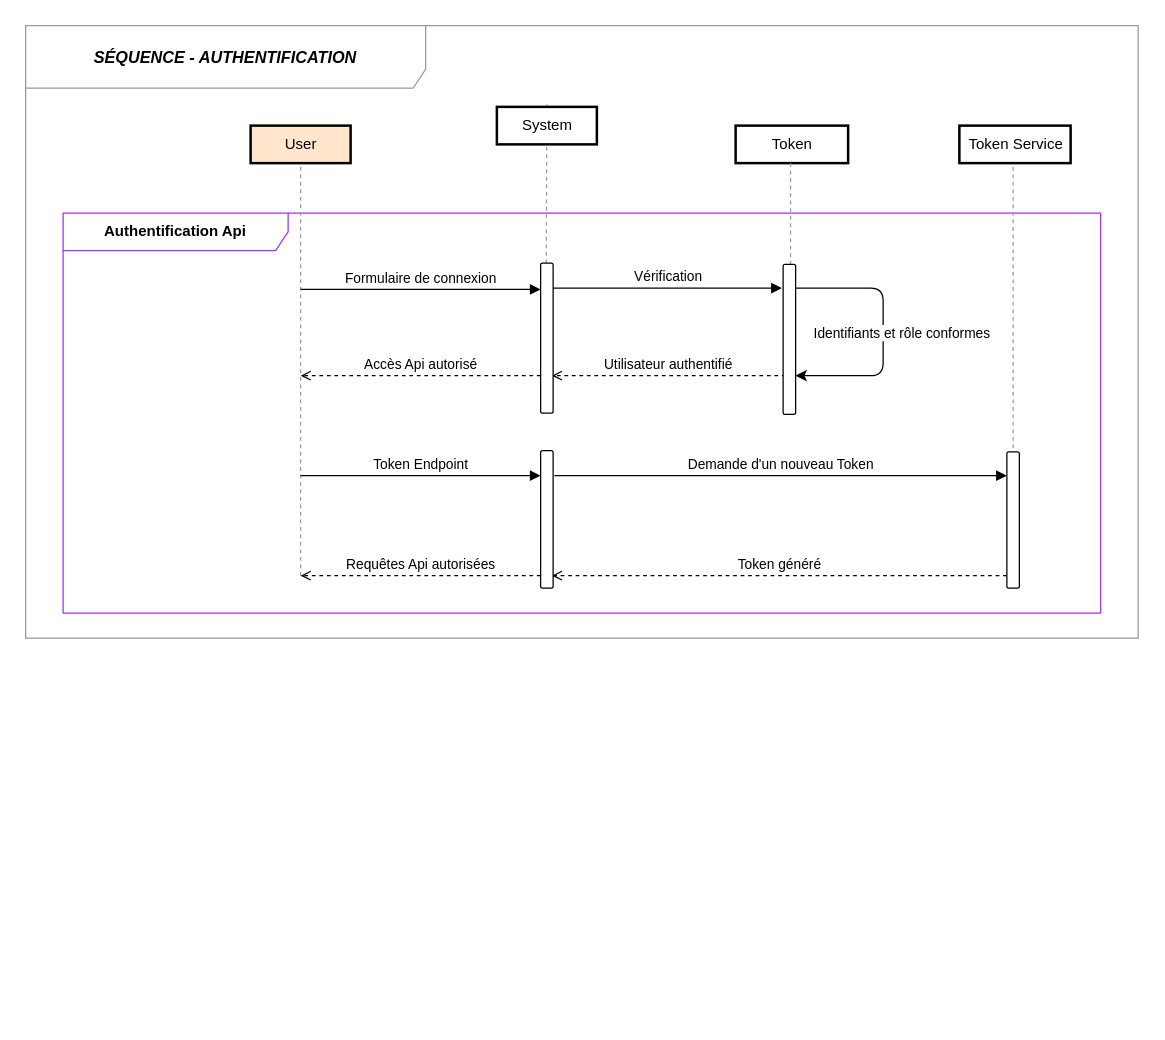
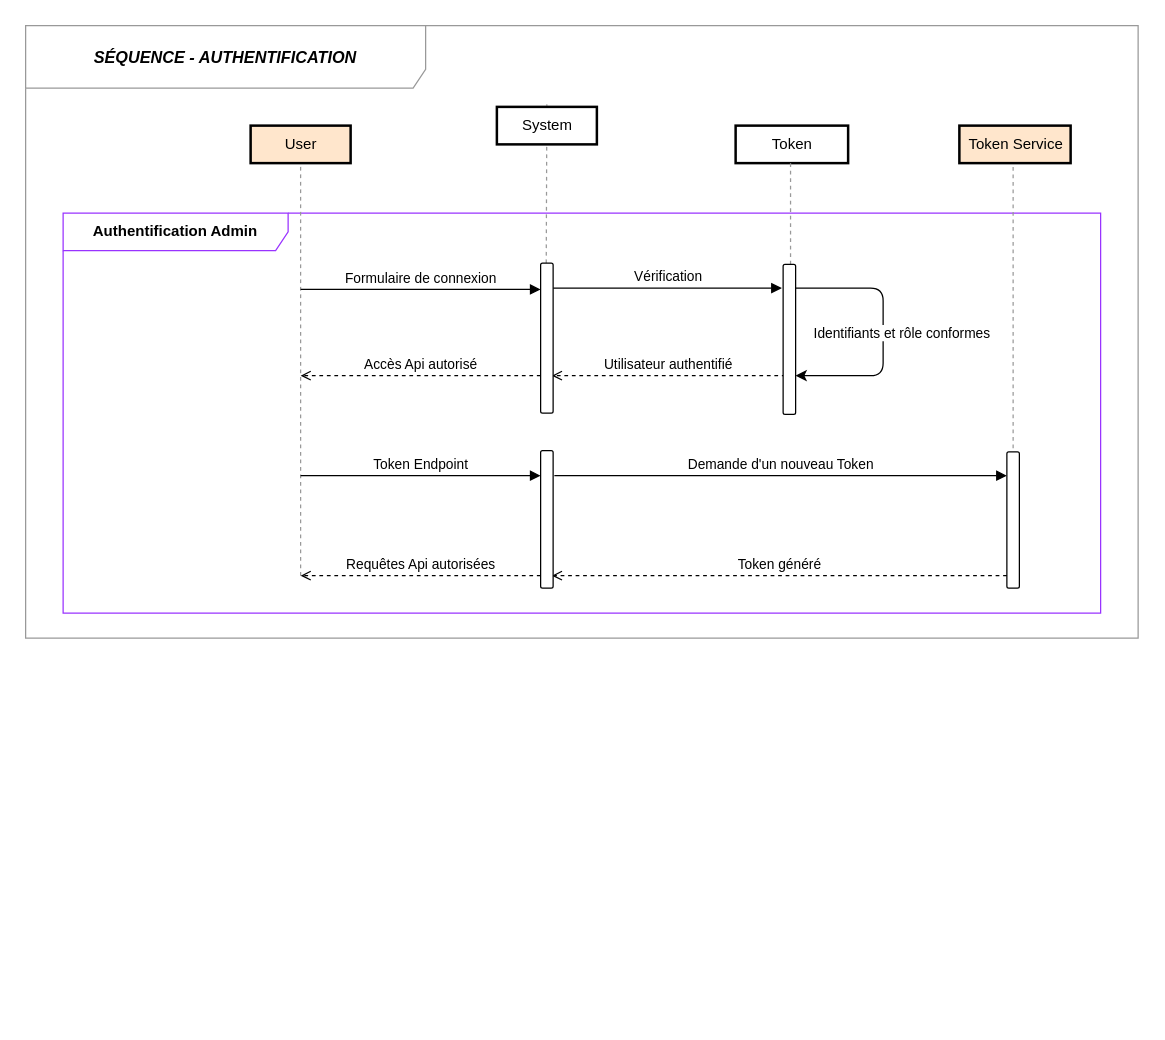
(1015, 144) -> (1015, 144)
(176, 232) -> (176, 232)
